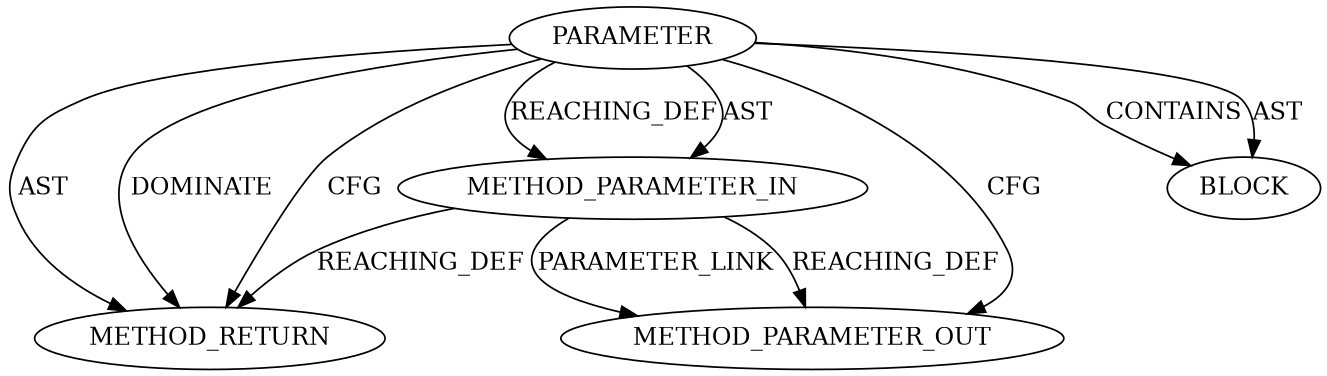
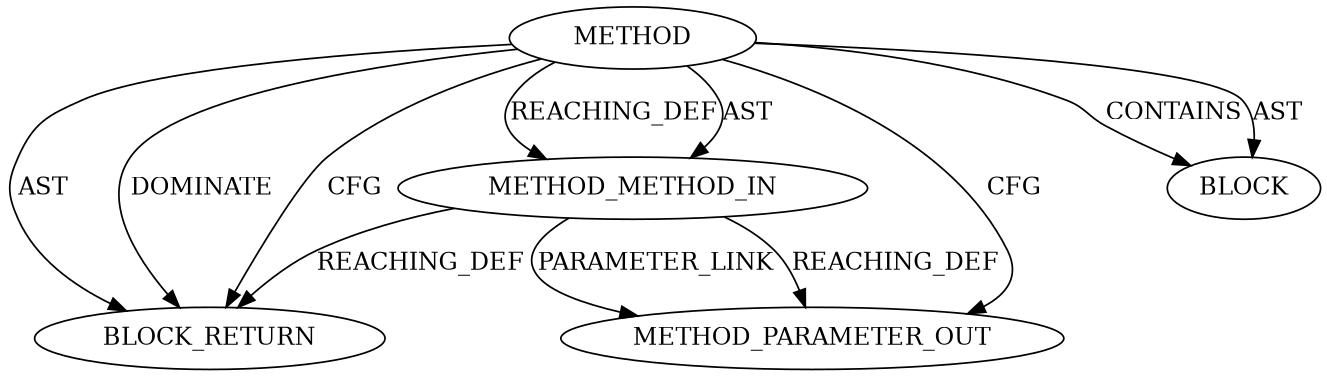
(633, 38) -> (633, 38)
(633, 188) -> (633, 188)
(210, 338) -> (210, 338)
